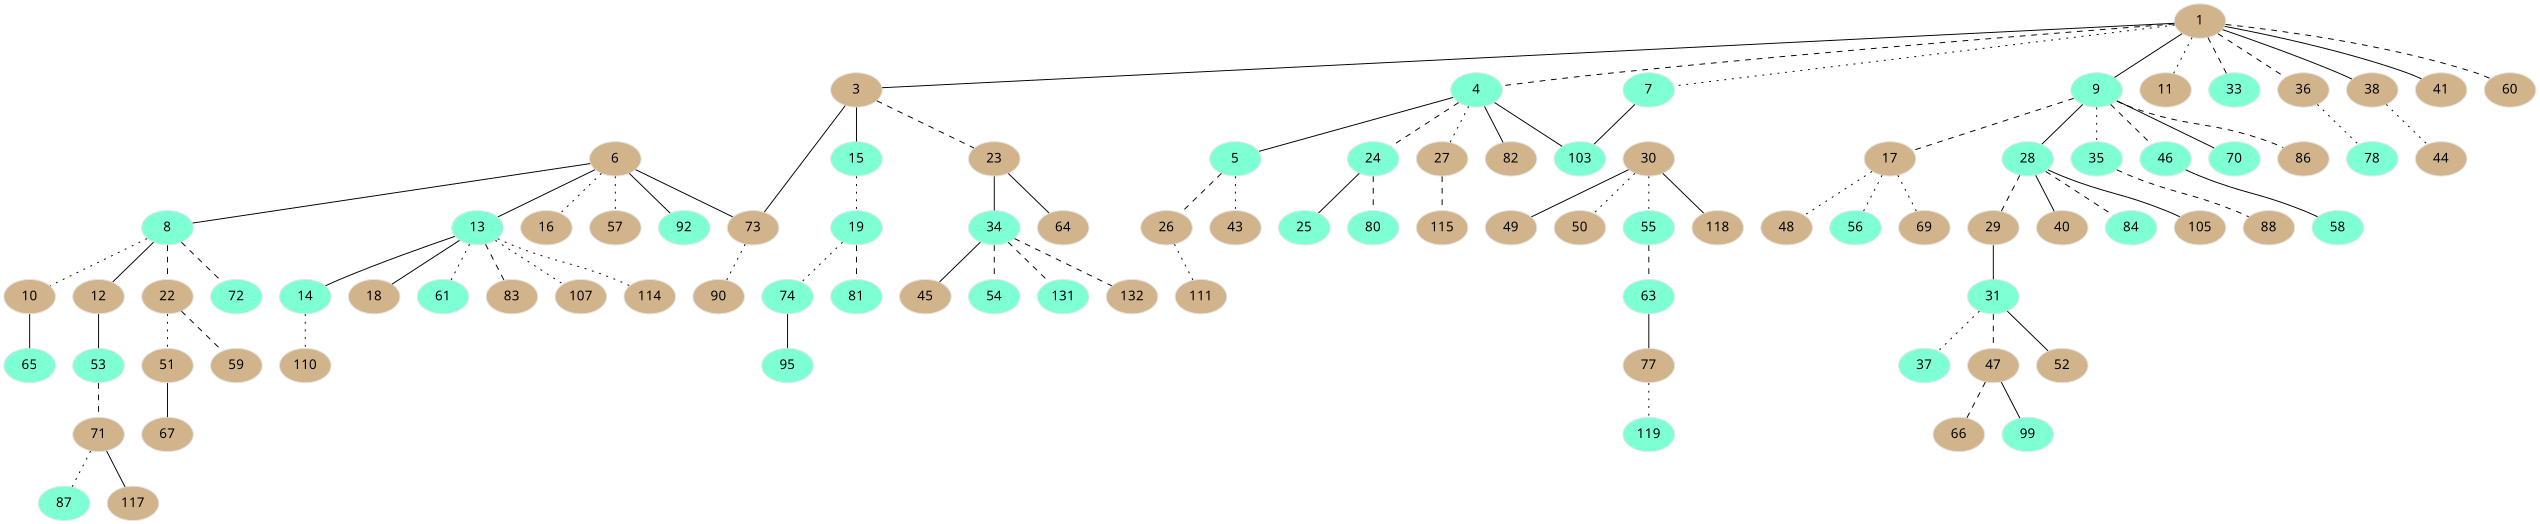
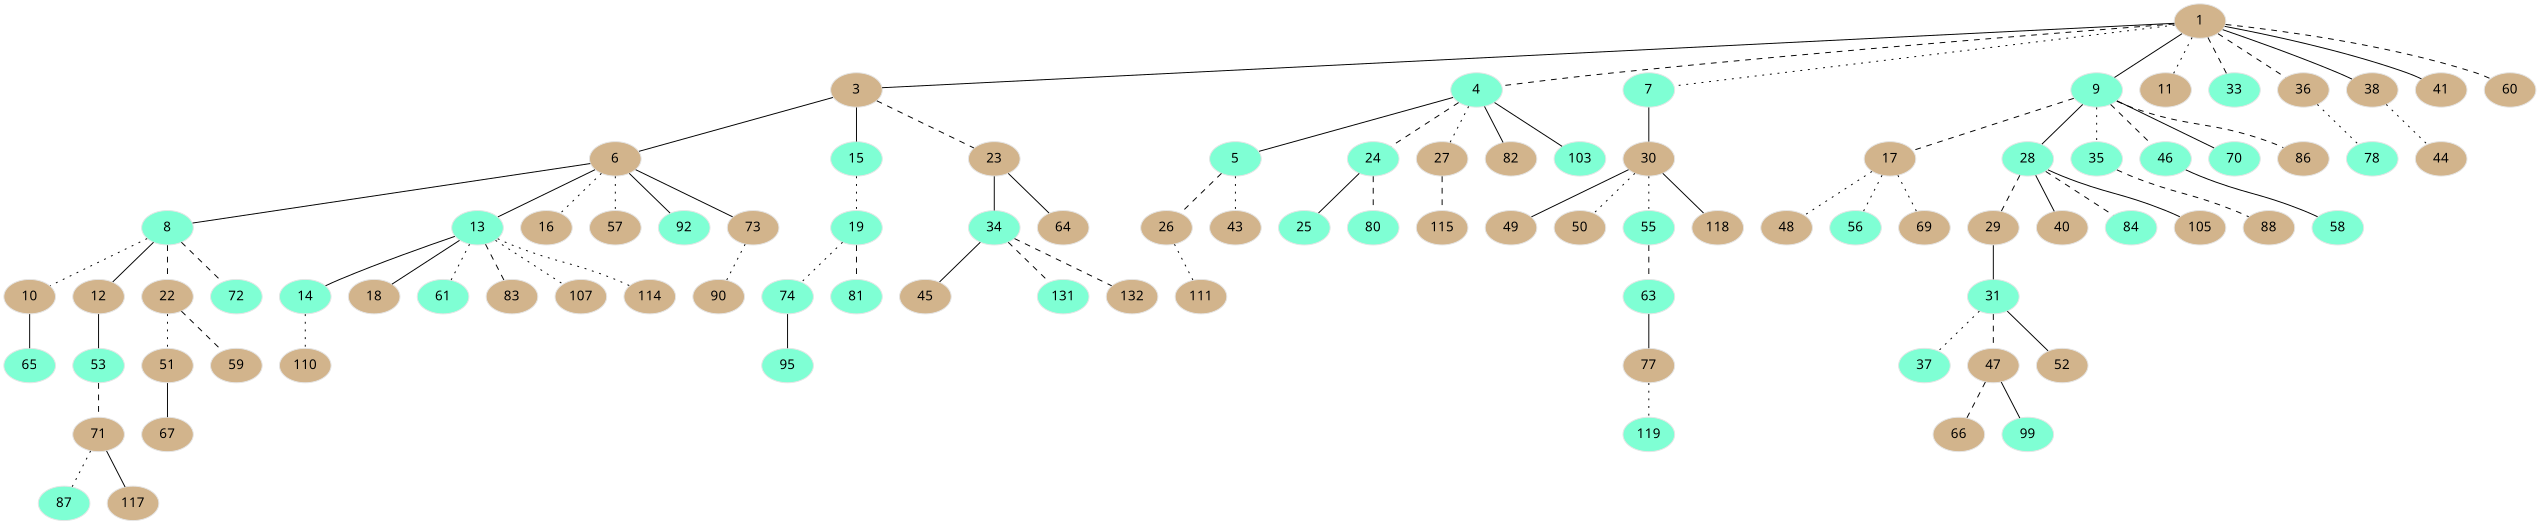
(1614, 124) -> (1649, 124)
(805, 159) -> (736, 124)
(994, 297) -> none
